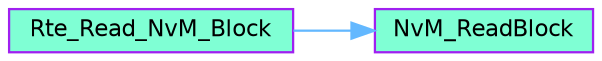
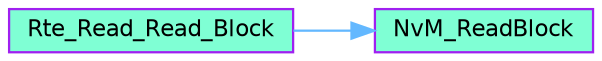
(151, 31) -> (151, 31)
